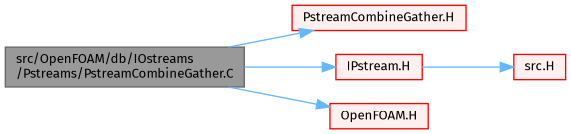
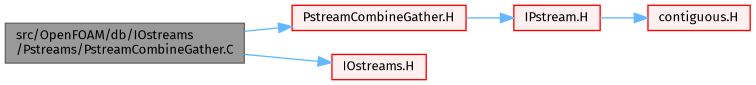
(283, 67) -> (483, 18)
(540, 67) -> (699, 18)
(379, 116) -> (379, 67)
